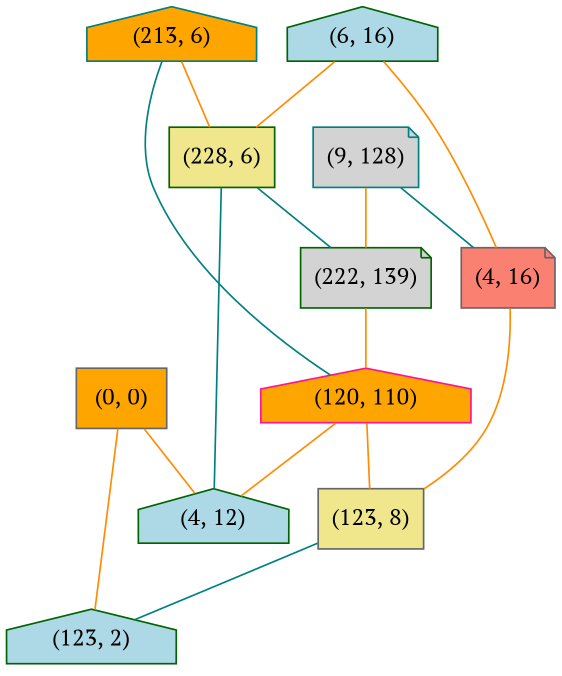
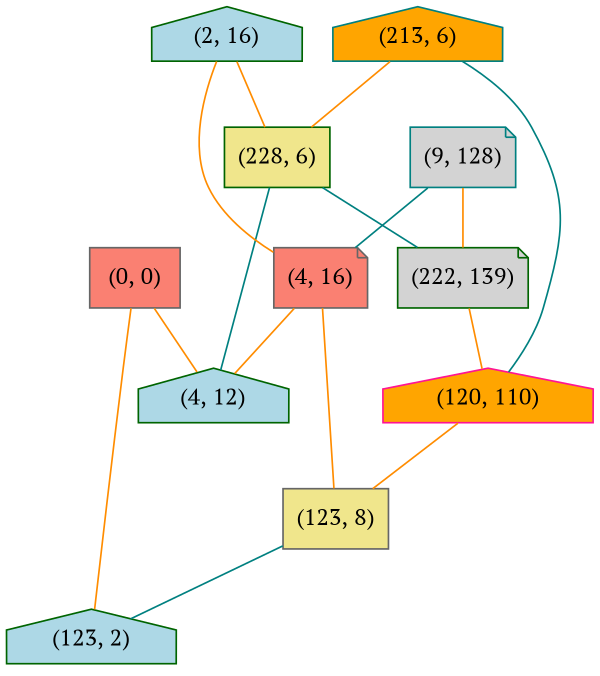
(363, 37) -> (227, 37)
(122, 398) -> (135, 278)
(288, 460) -> (264, 341)
